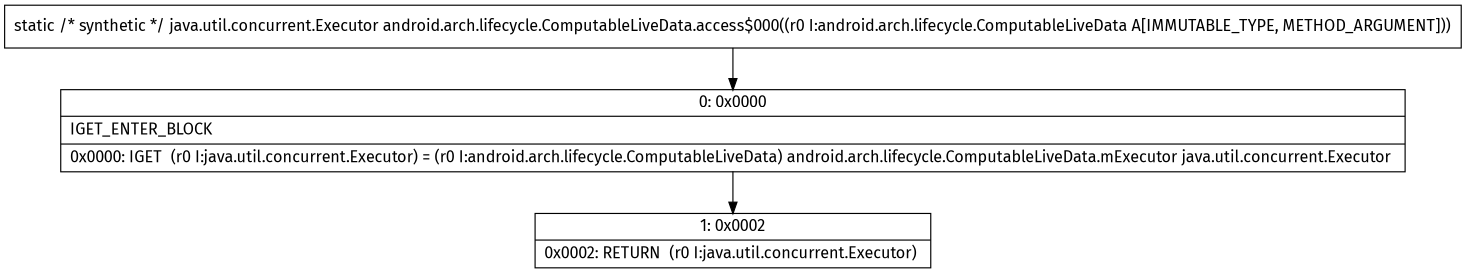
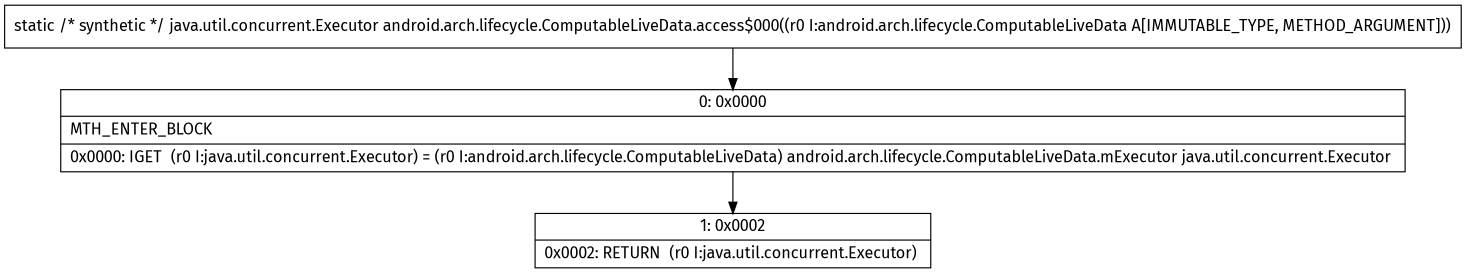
(142, 130) -> (142, 130)
